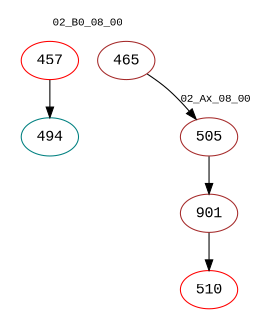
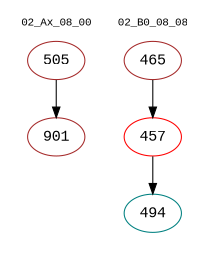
(88, 23) -> (153, 23)
(179, 100) -> (153, 93)
(209, 290) -> none
